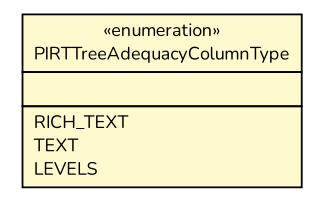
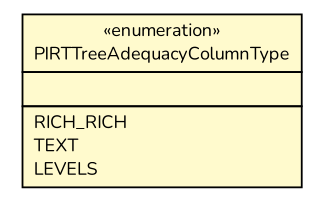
(82, 122) -> (81, 122)
